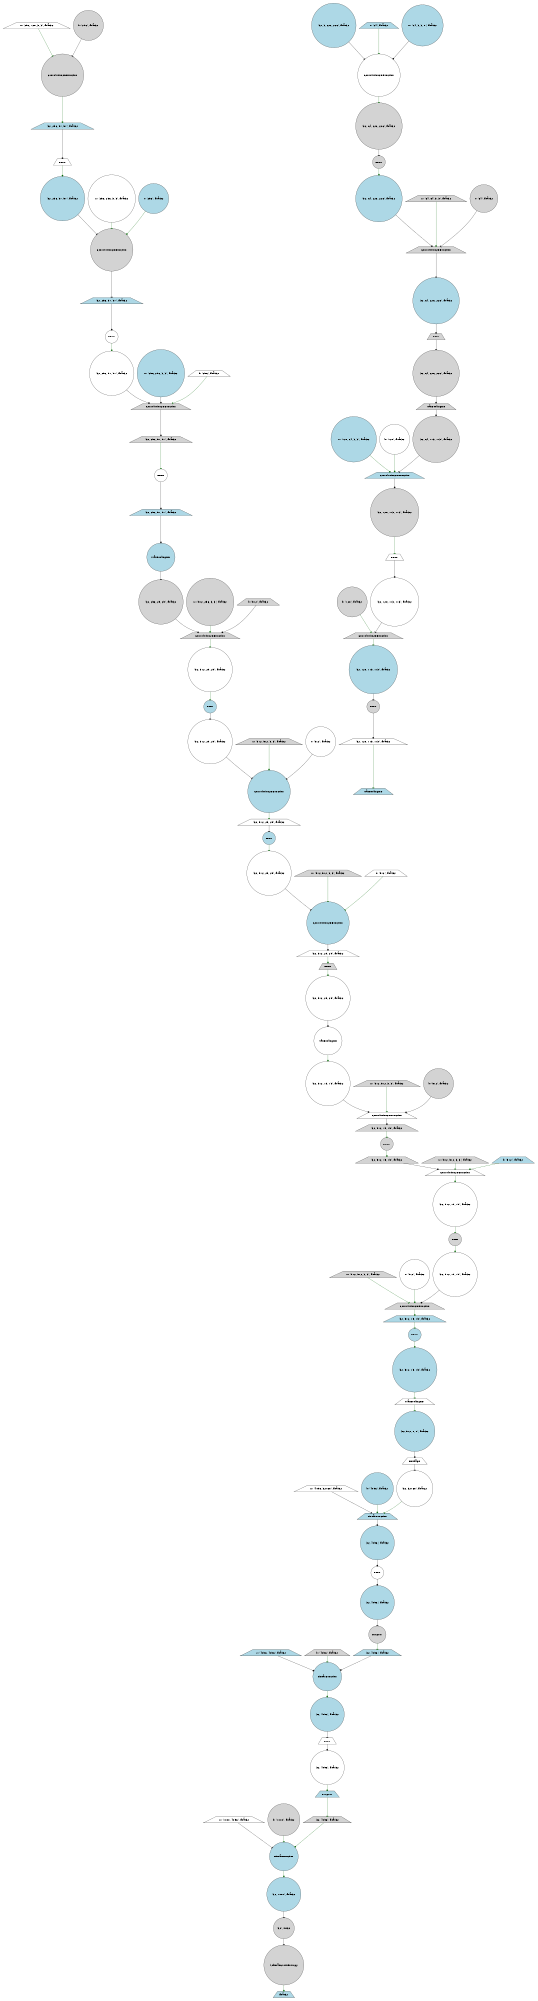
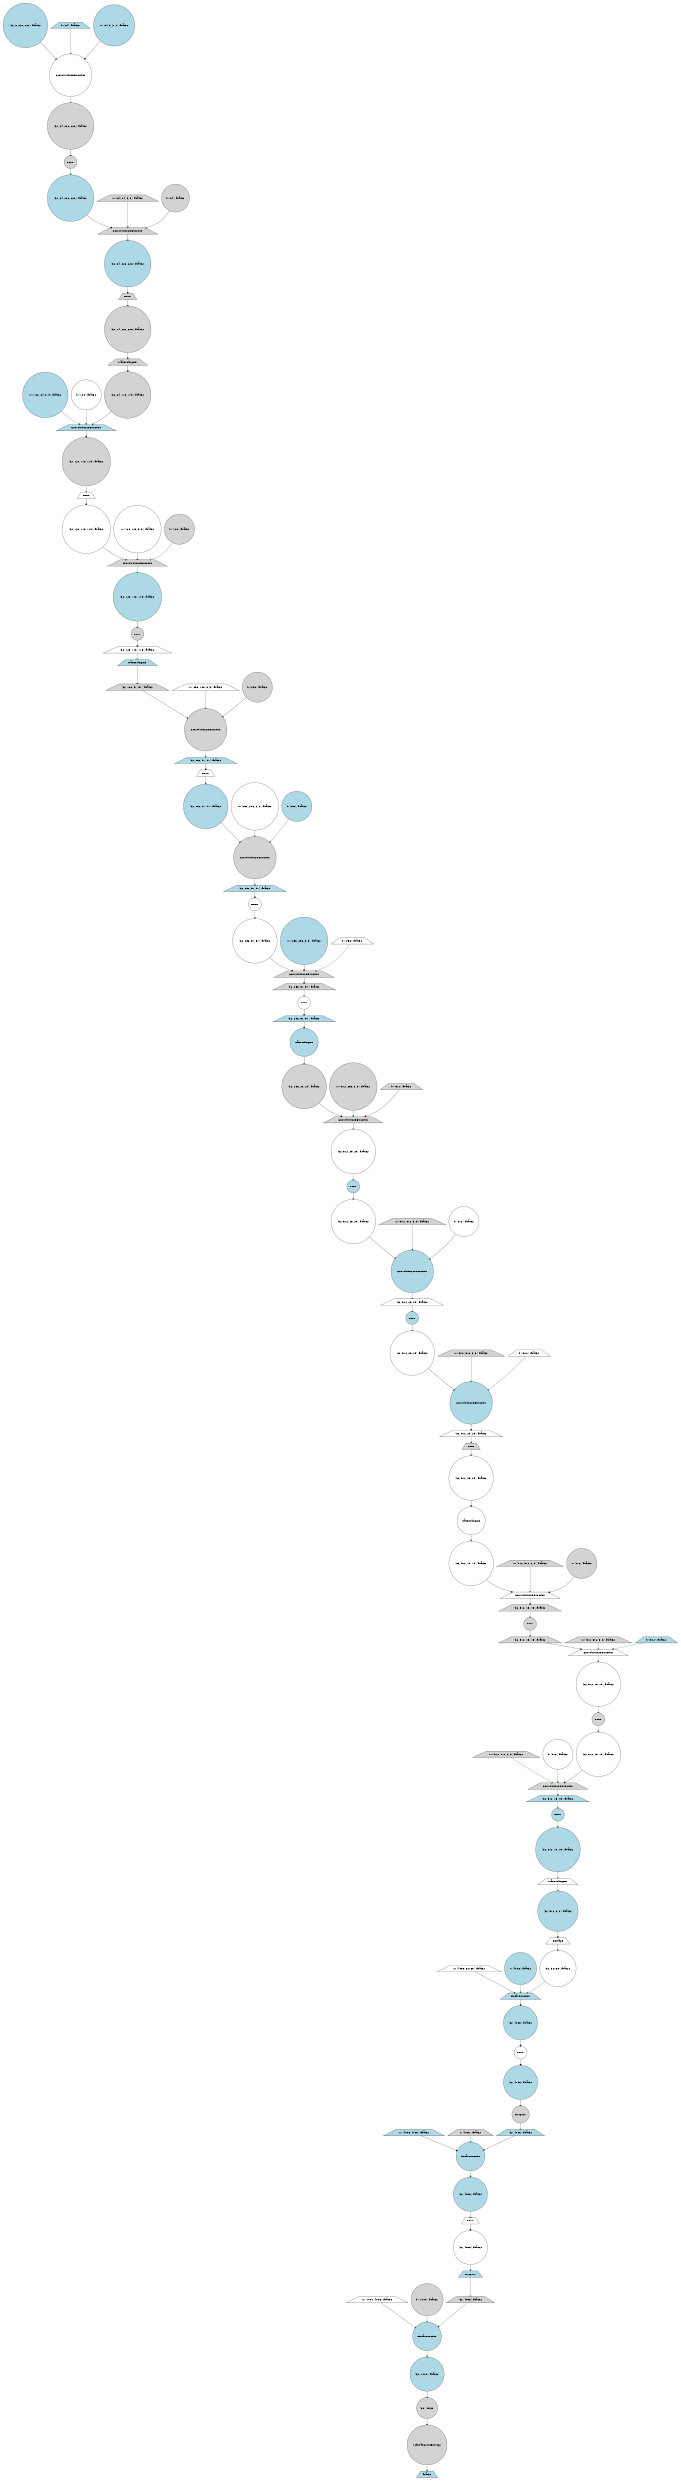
none -> (137, 529)
none -> (137, 687)
